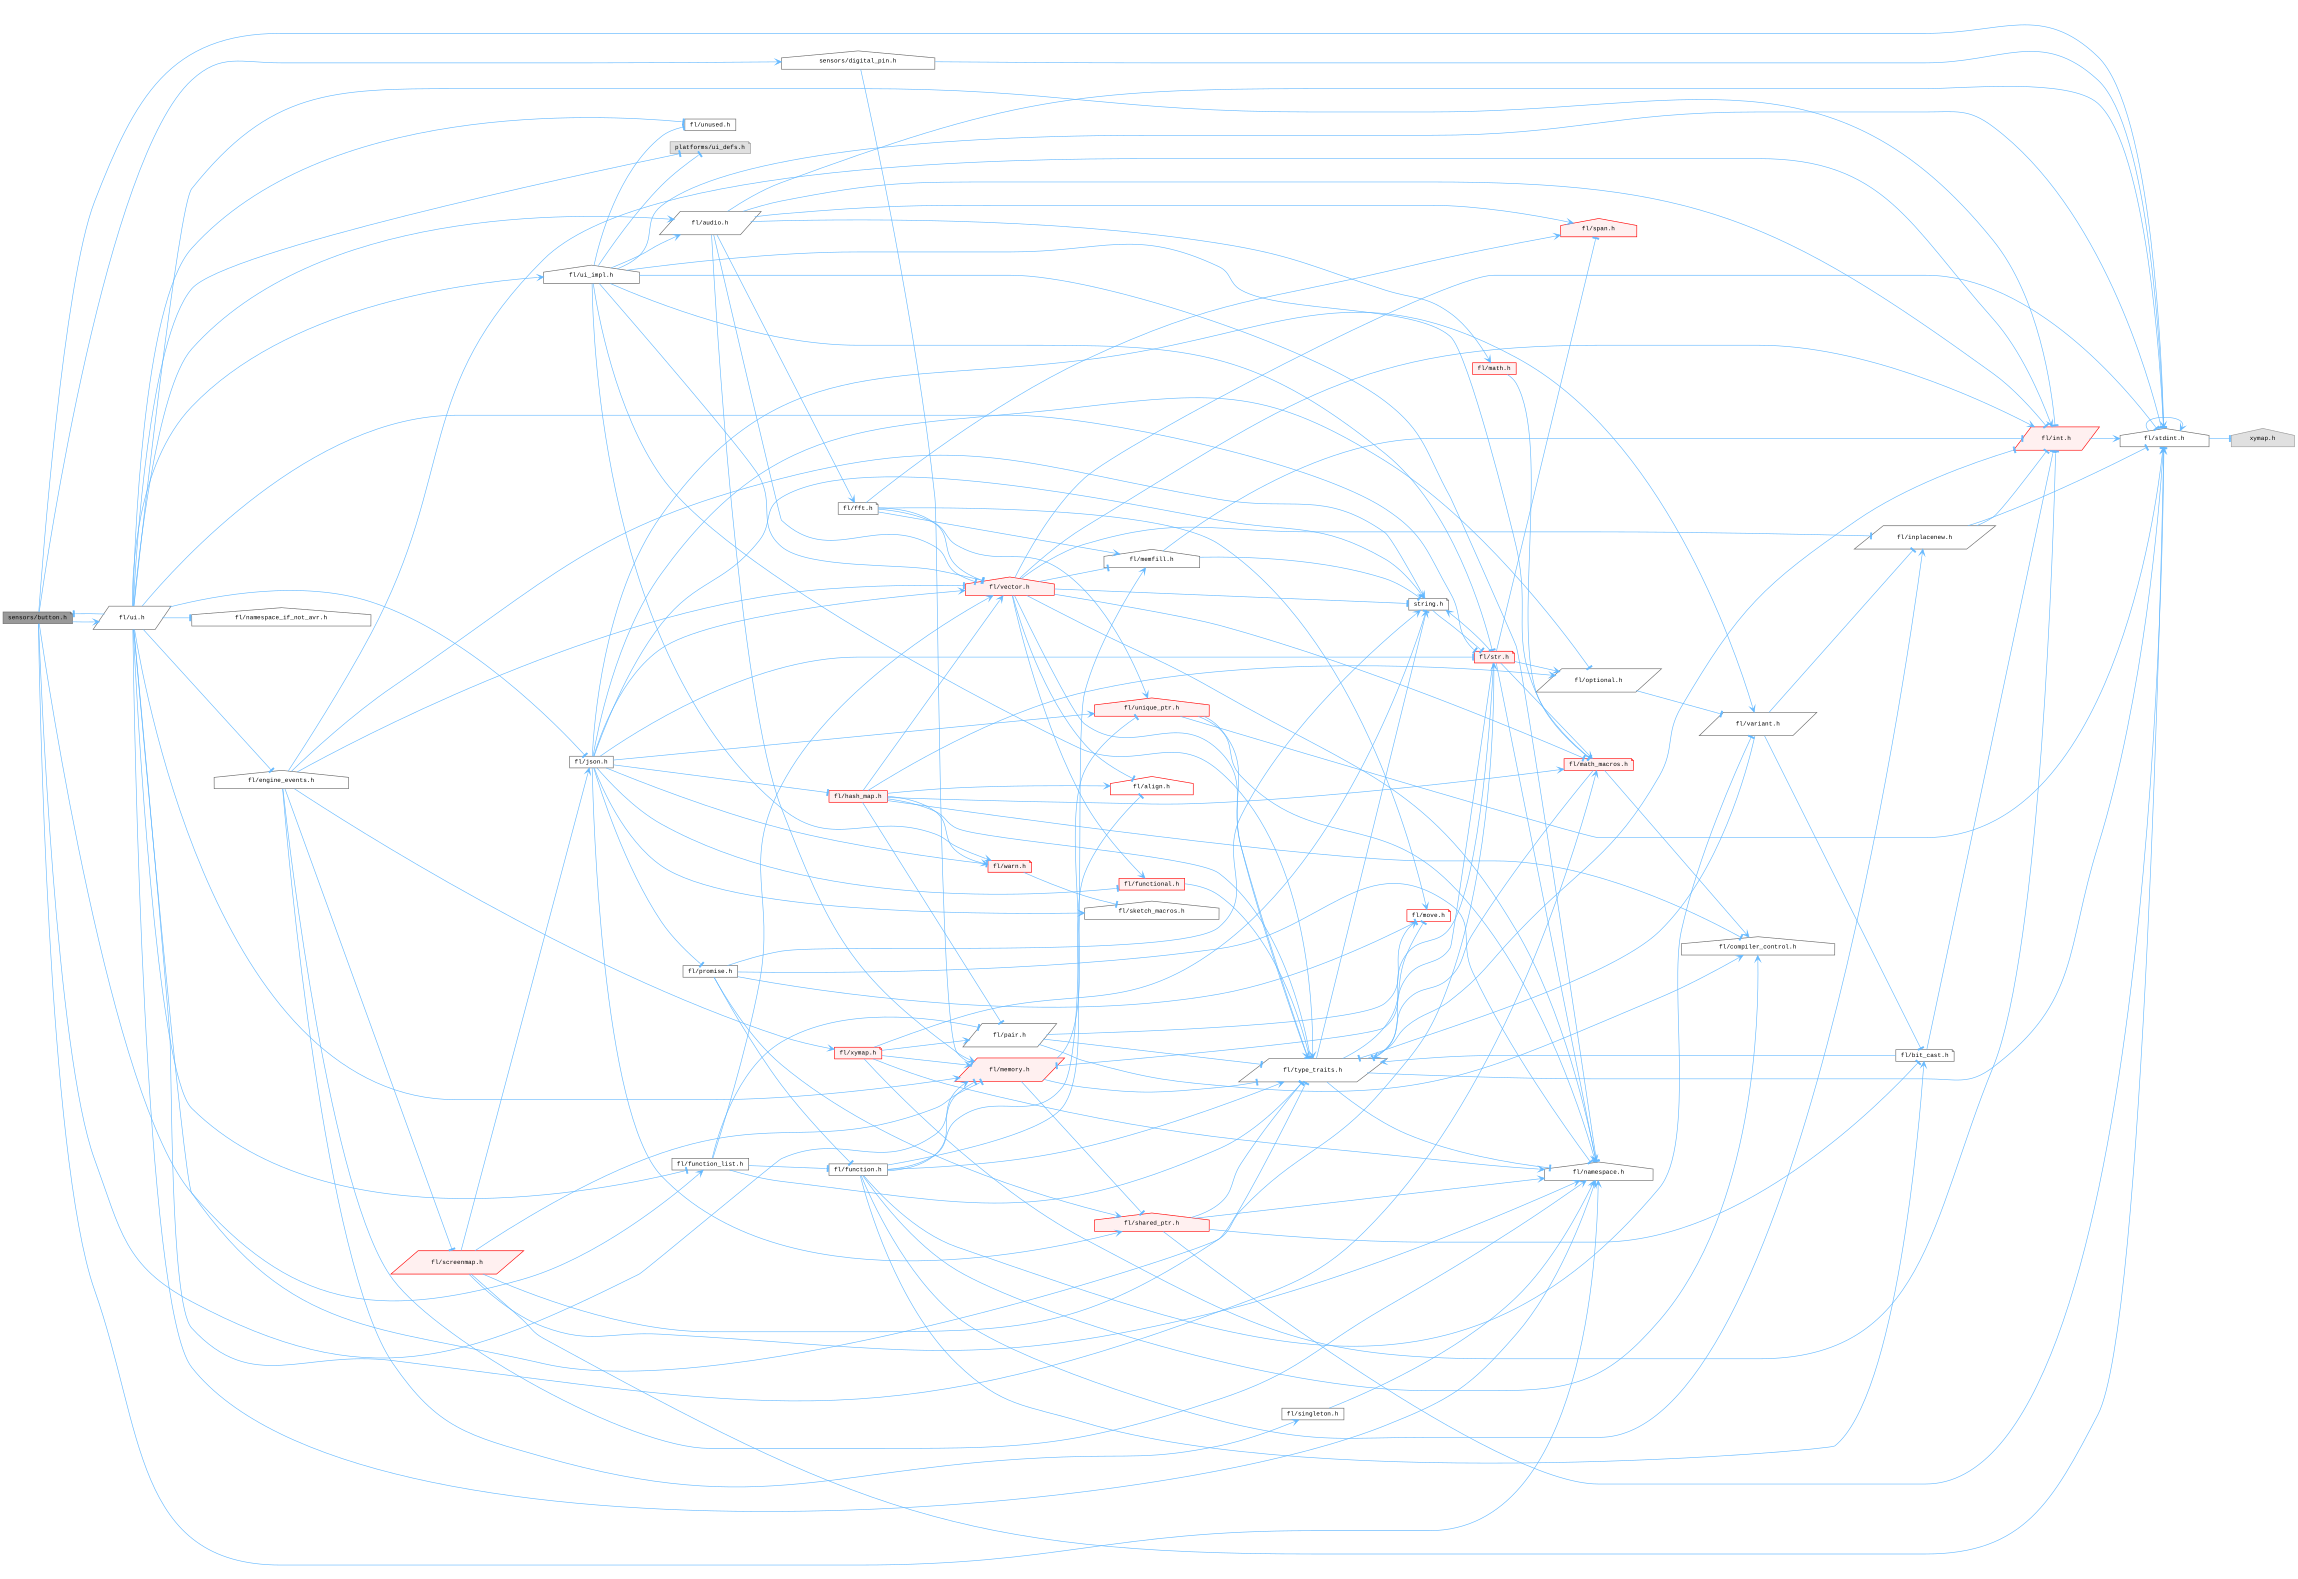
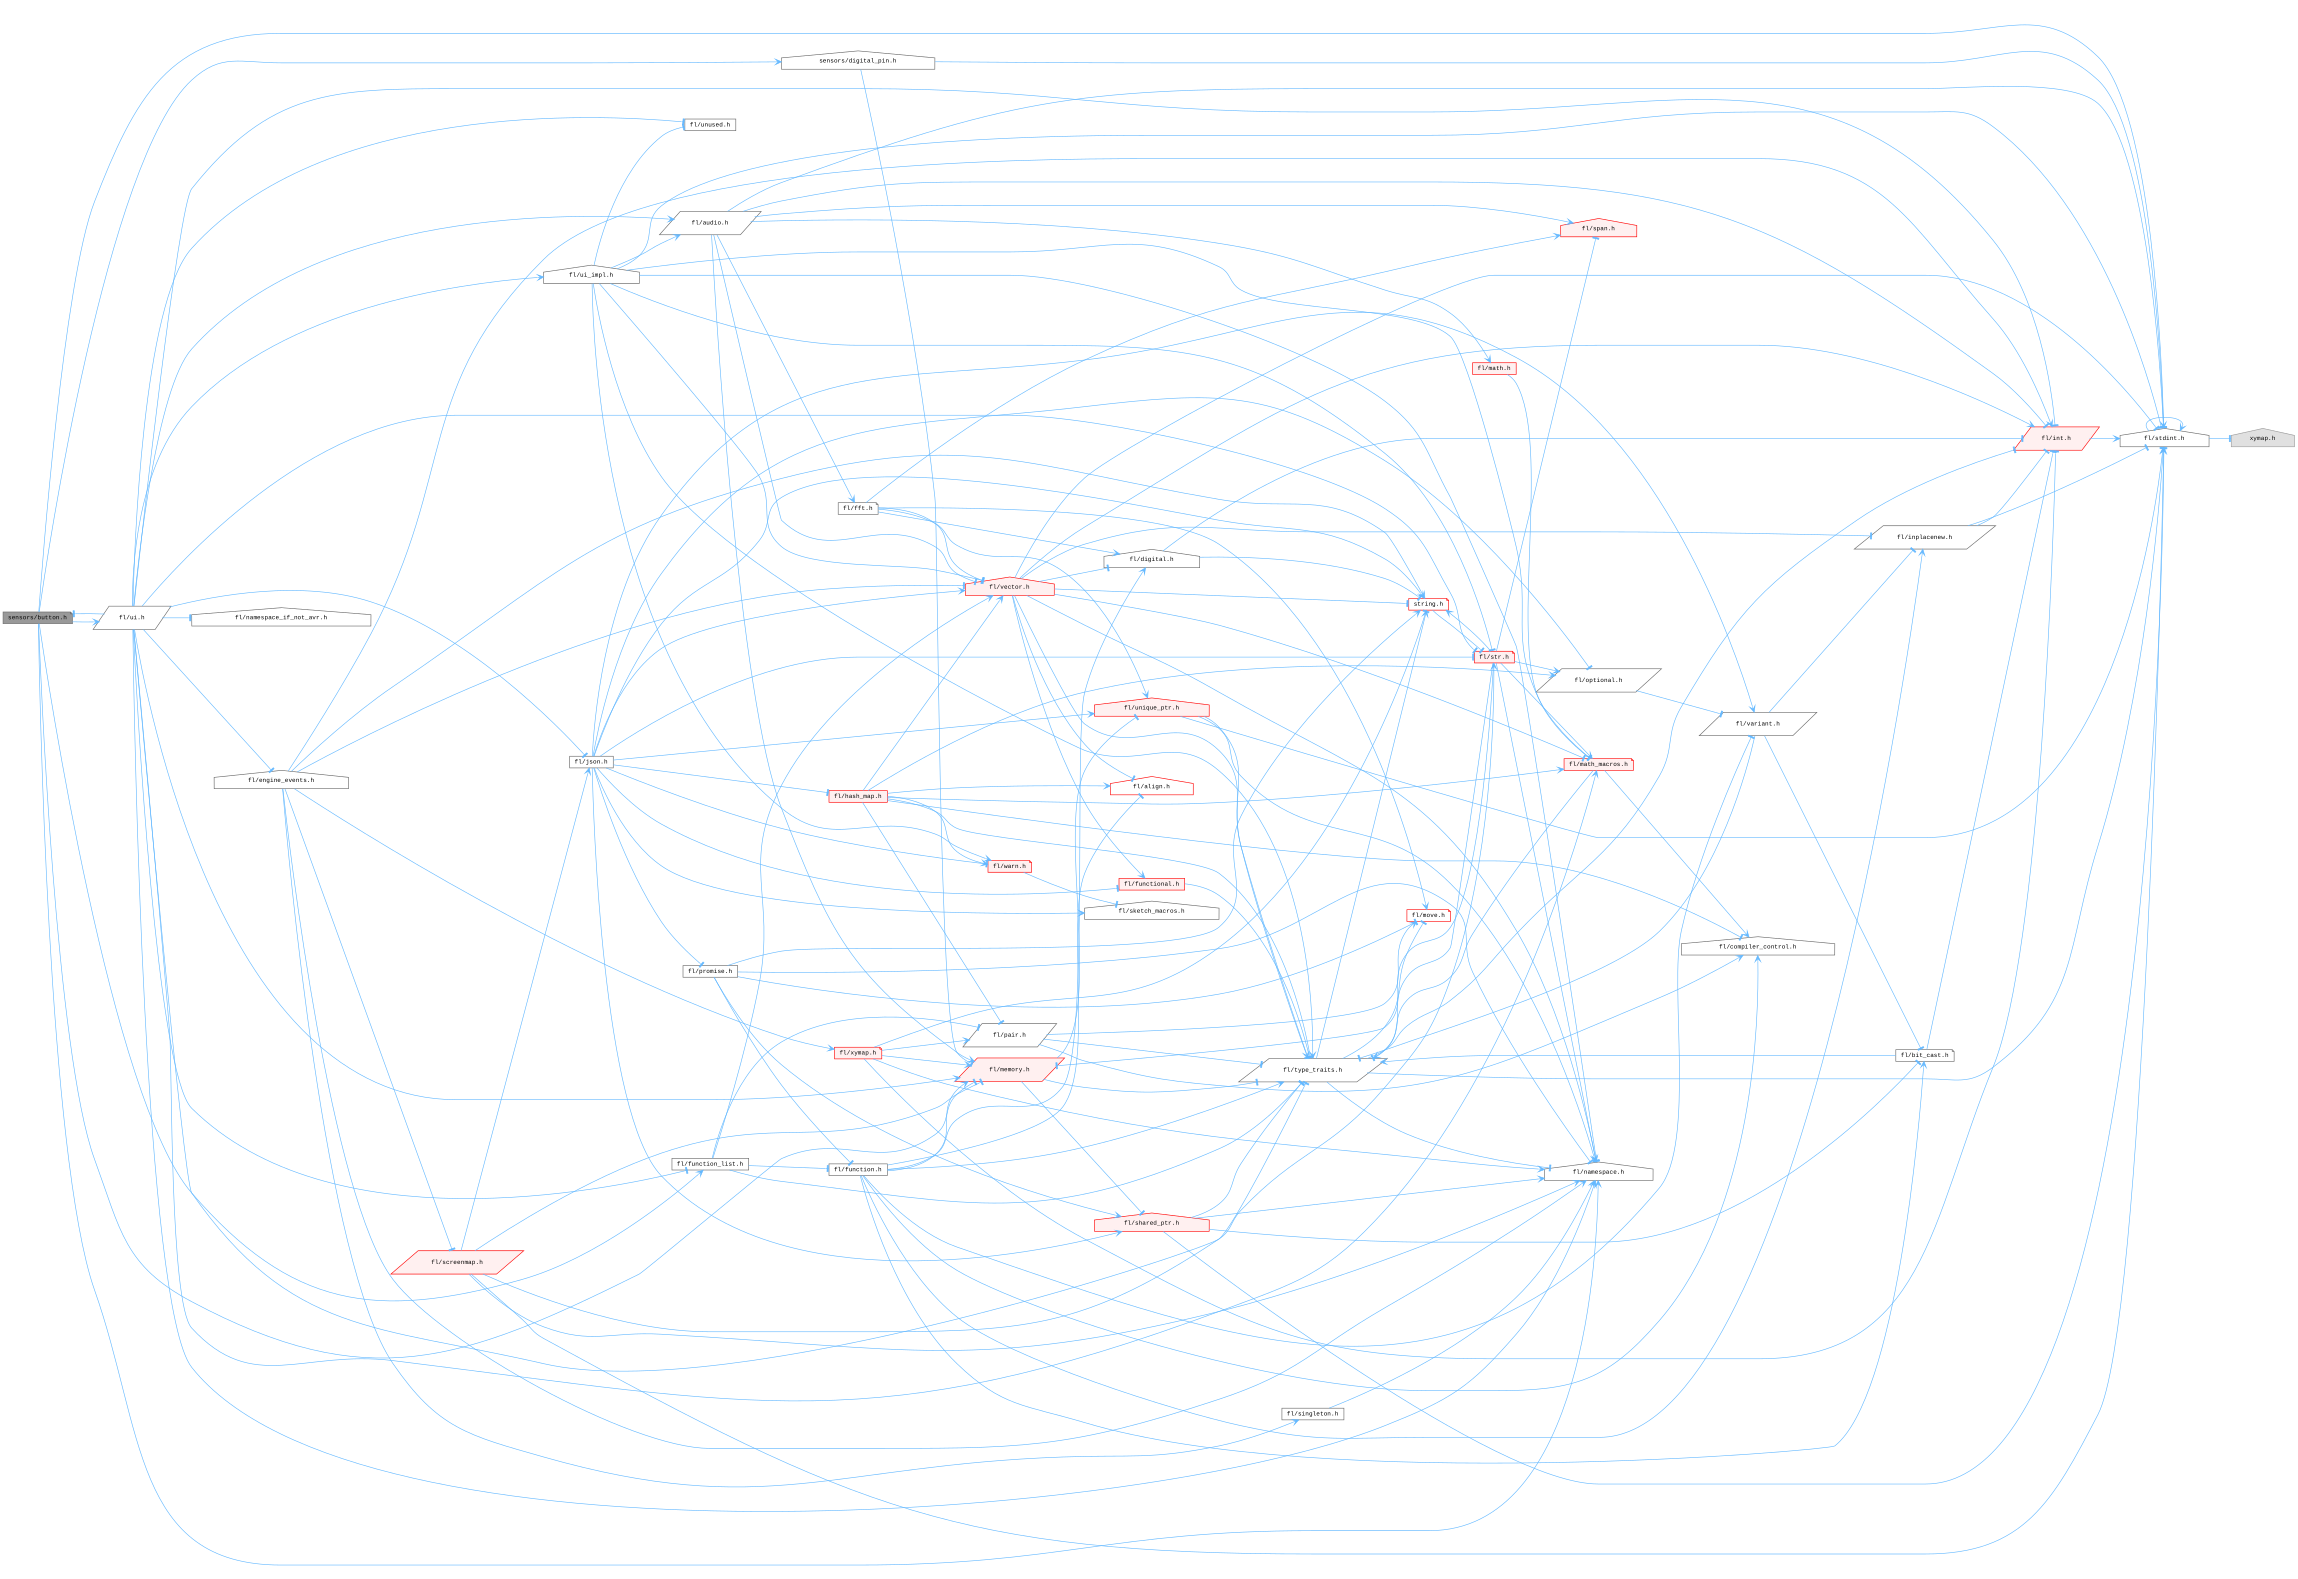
(710, 148) -> none
(1152, 559) -> (1152, 559)
(1429, 604) -> (1429, 604)
